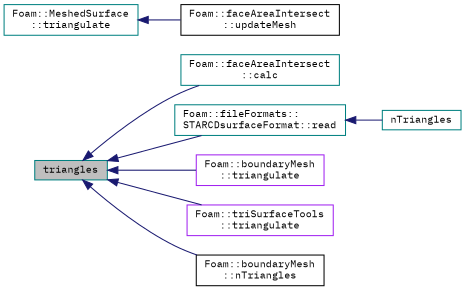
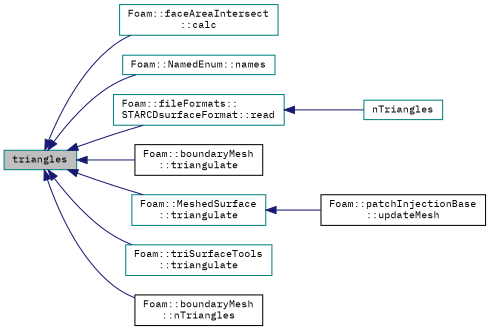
(260, 20) -> (403, 210)
none -> (199, 65)
(260, 170) -> (199, 160)
none -> (110, 184)
(260, 220) -> (199, 260)
